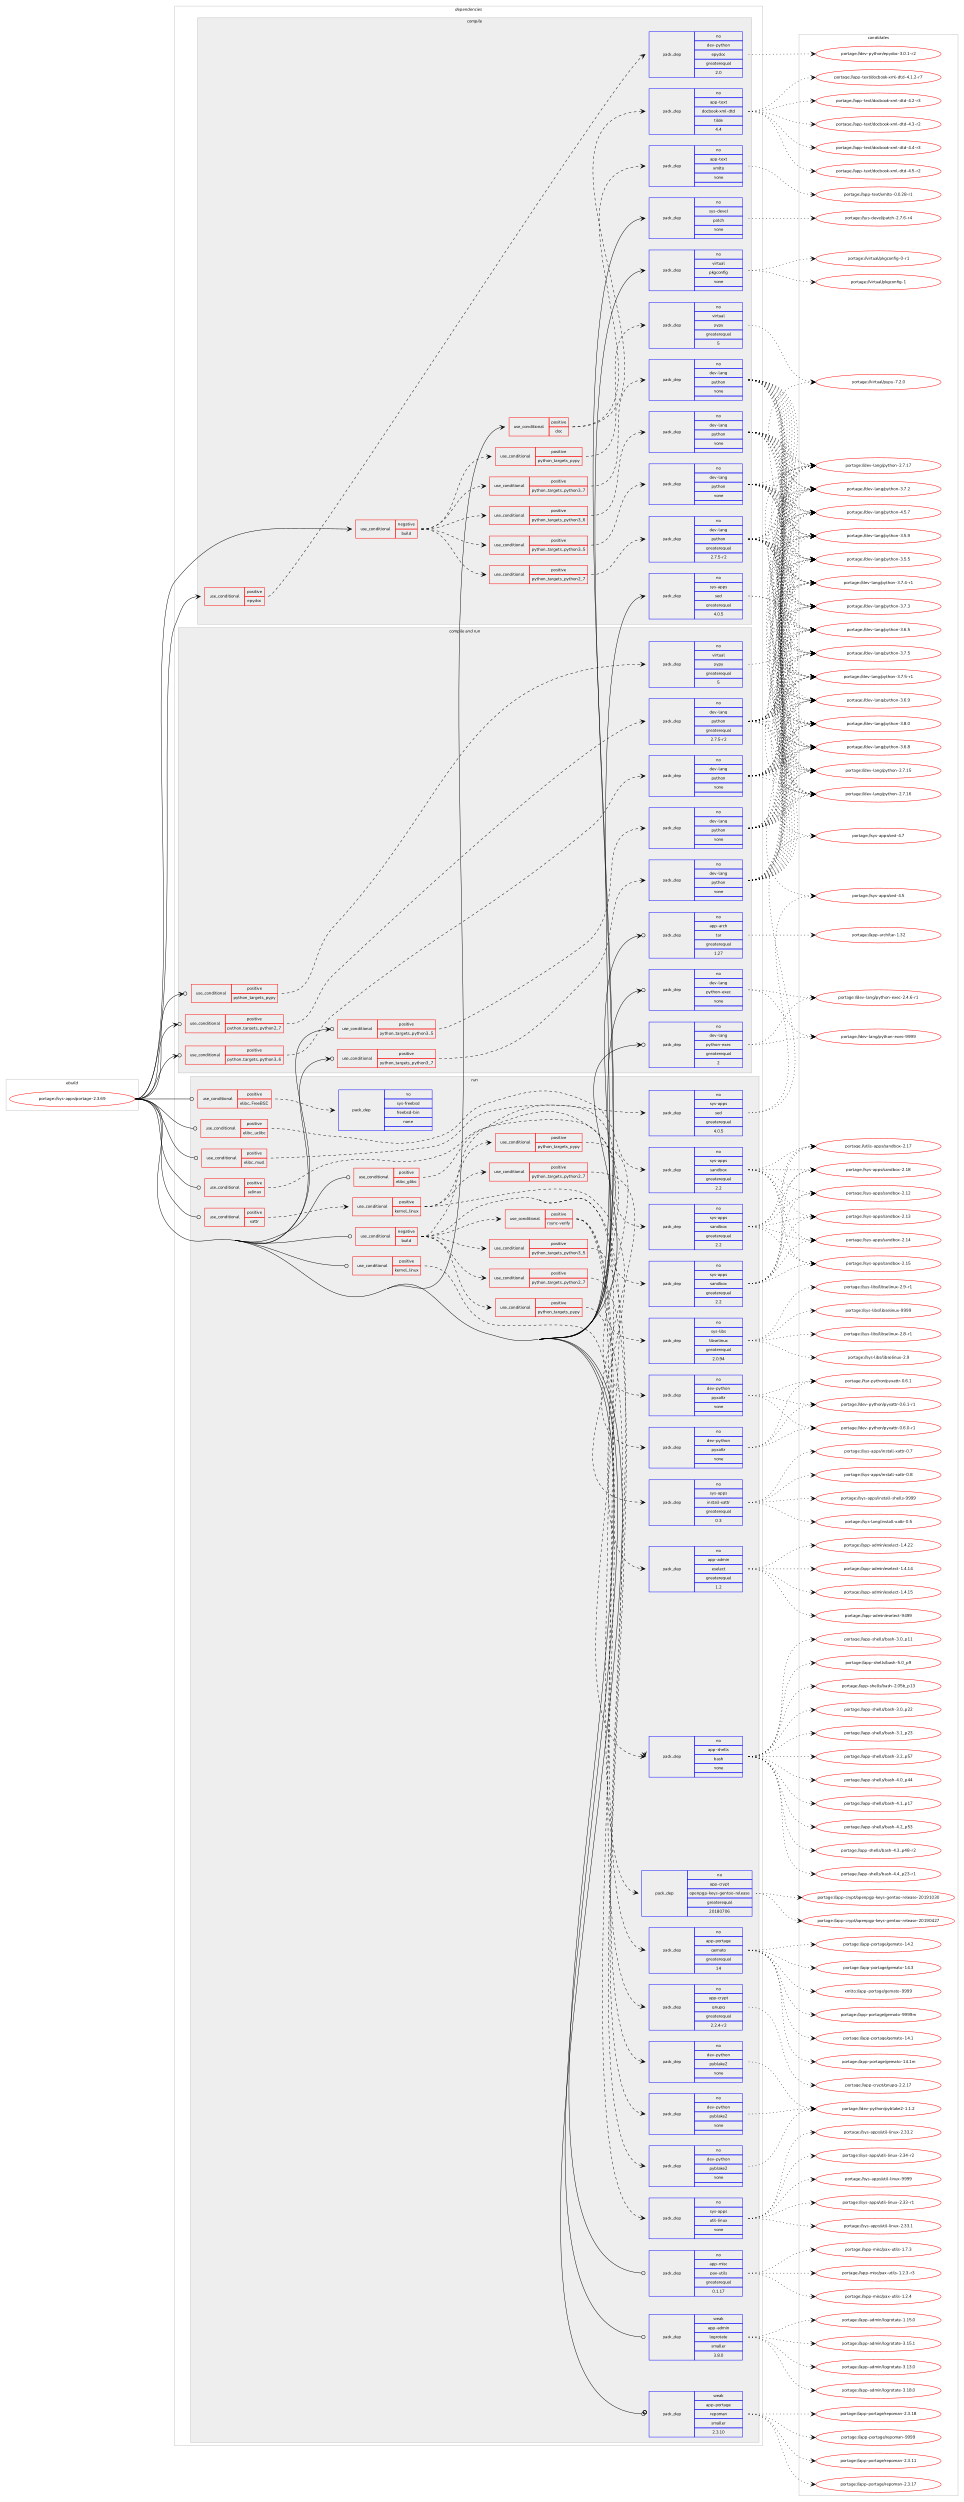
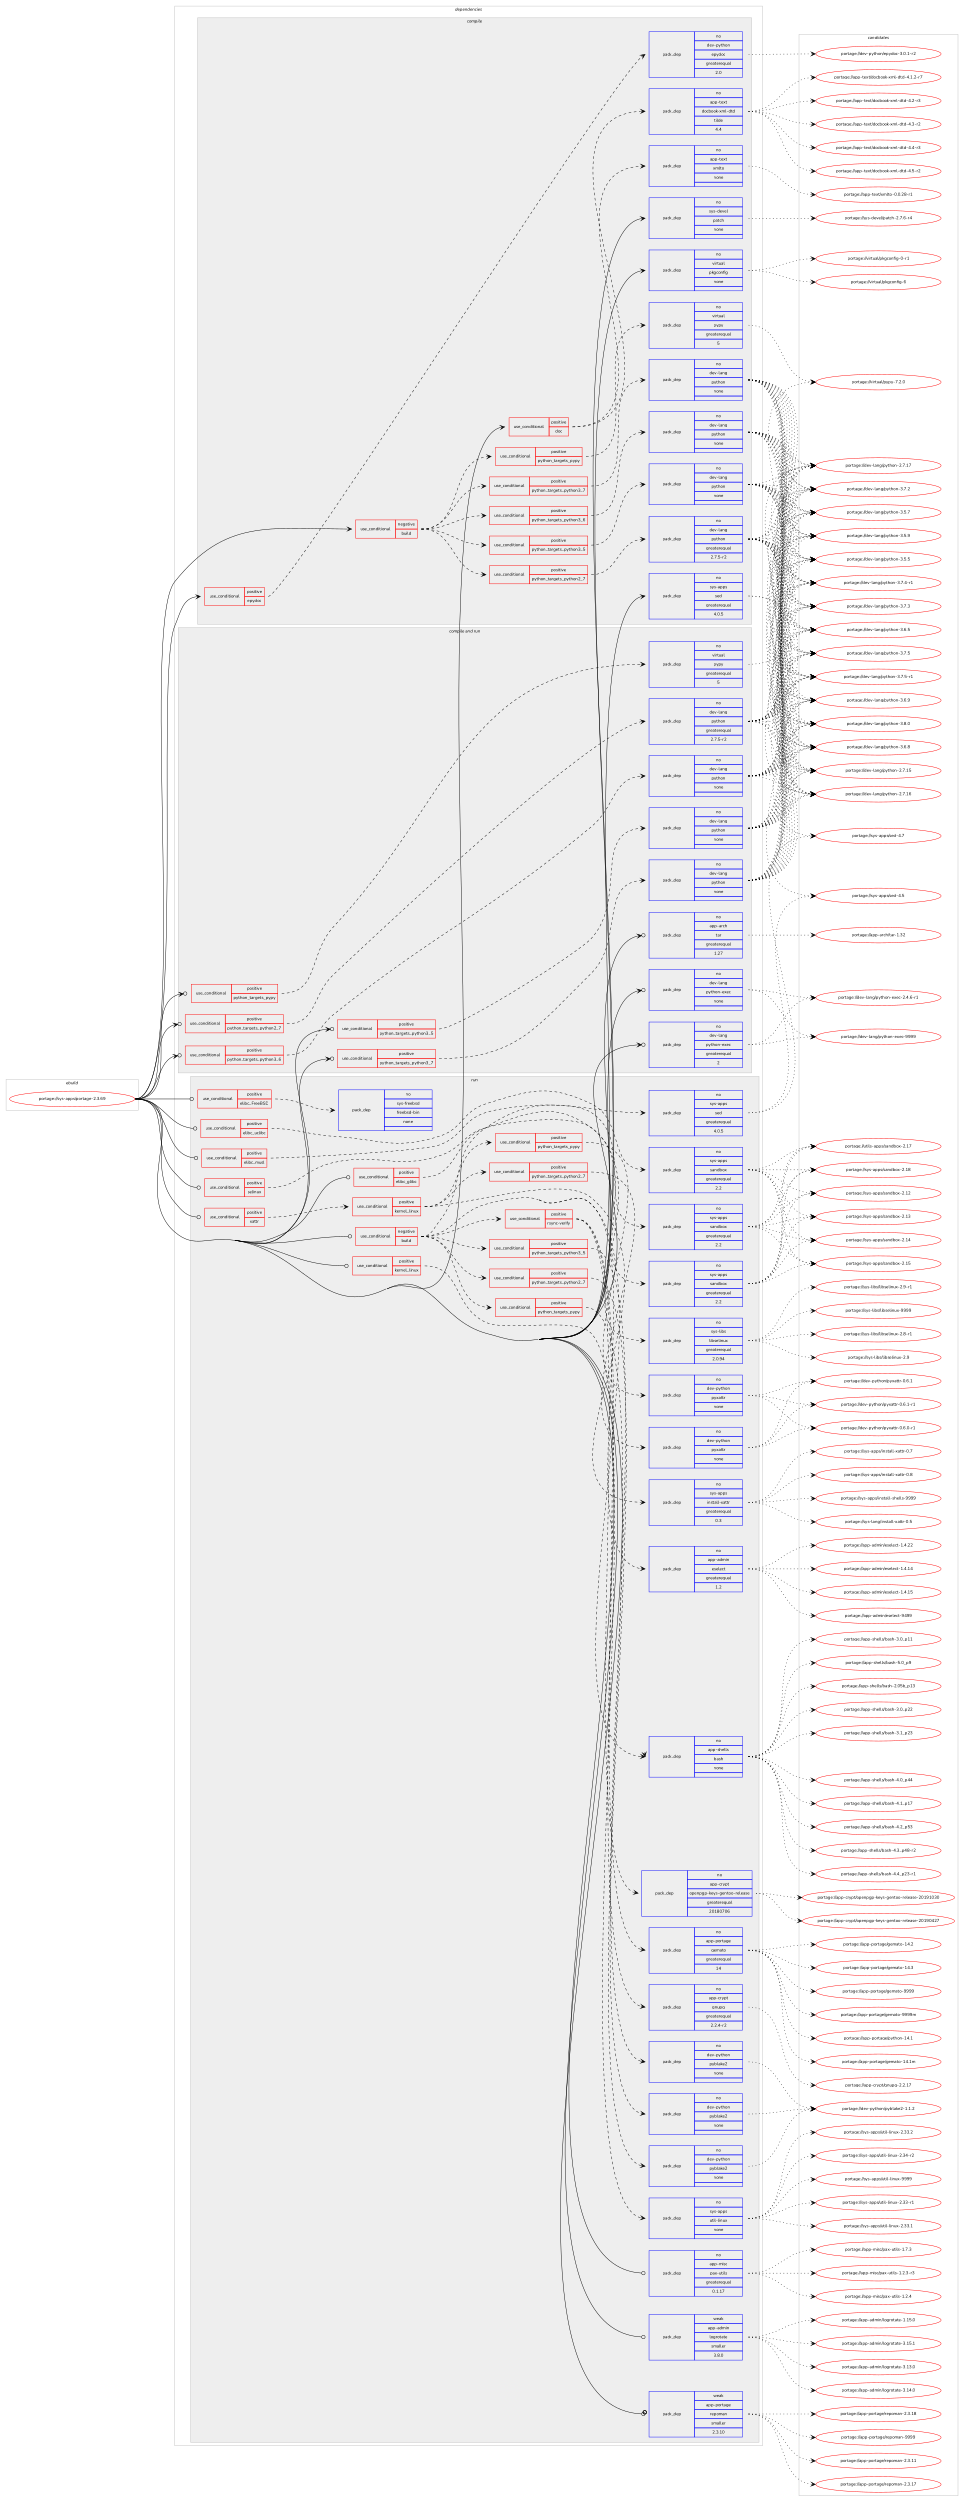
(878, 282) -> (878, 282)
(878, 513) -> (878, 513)
(878, 1381) -> (878, 1381)
(878, 1757) -> none
(878, 1991) -> (878, 1991)
(878, 2038) -> (878, 2038)
(878, 2391) -> (878, 2391)
